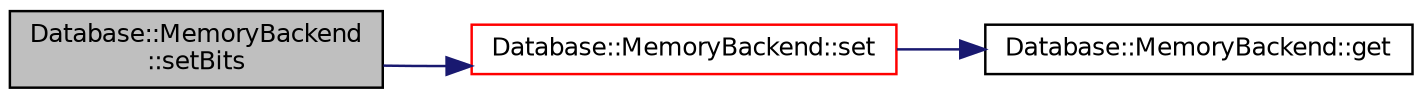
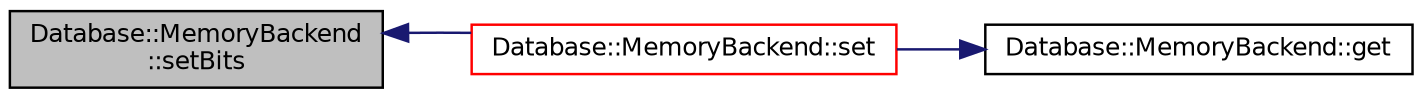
(415, 66) -> (440, 33)
